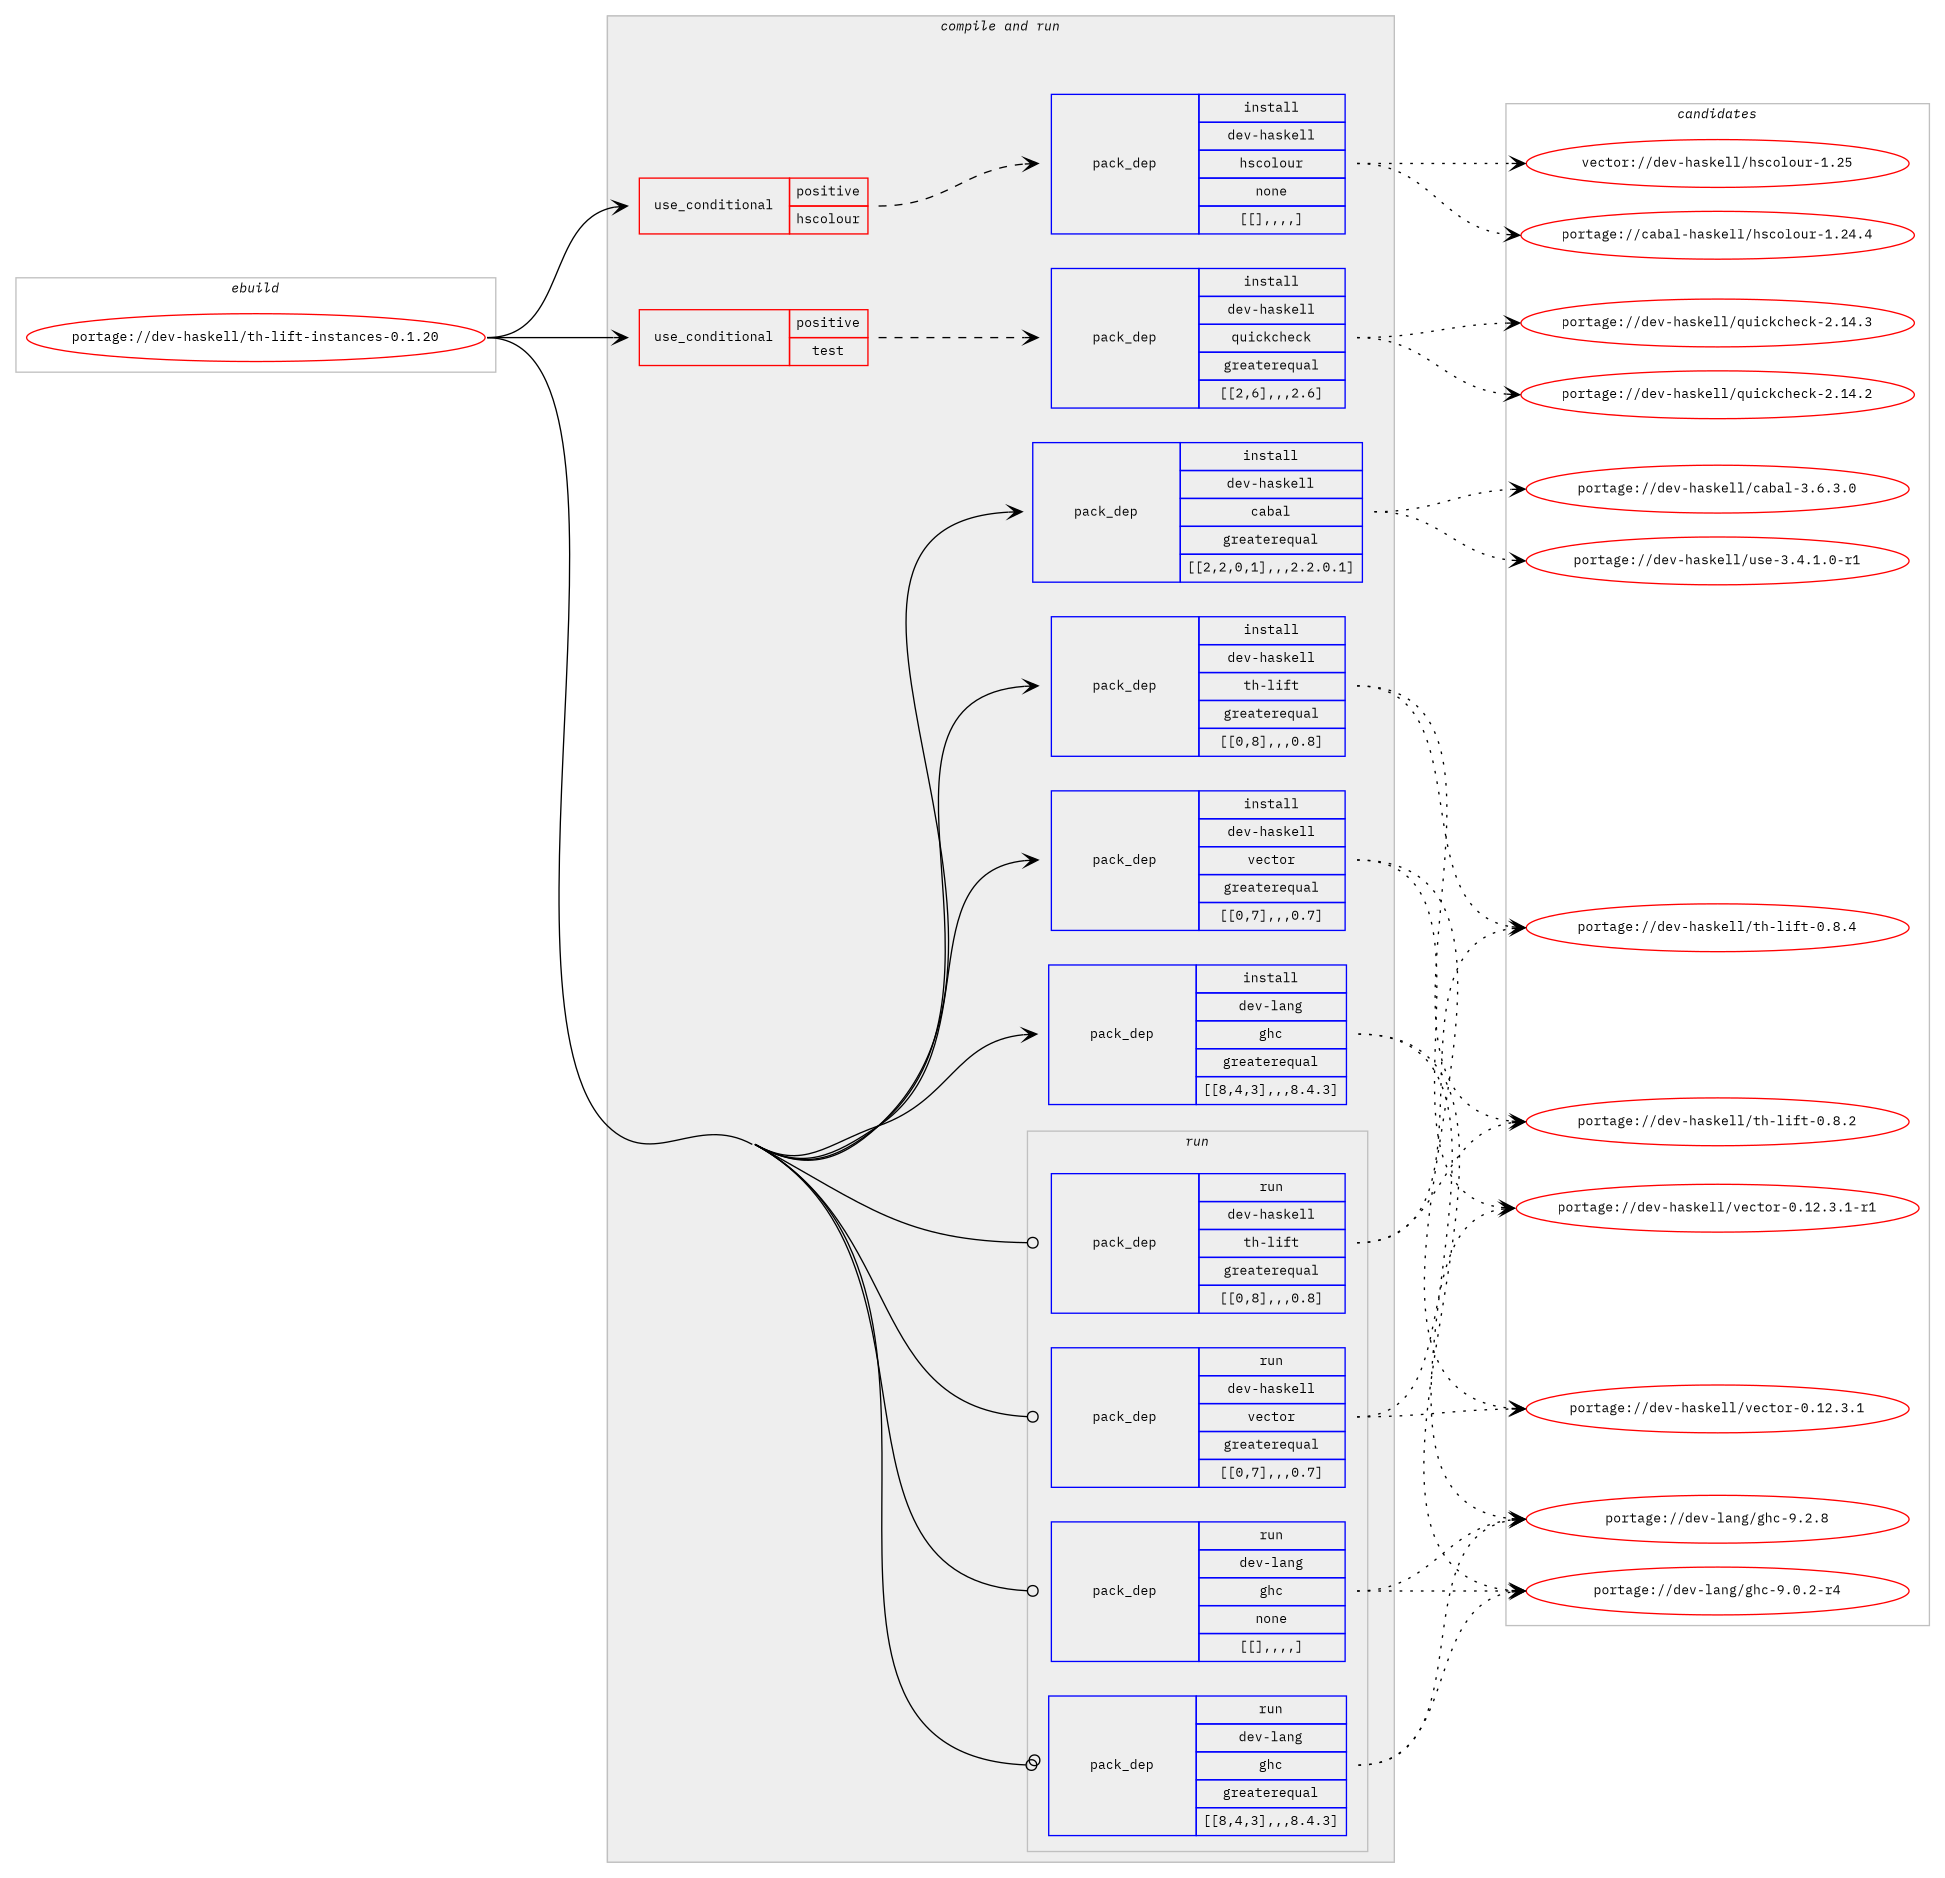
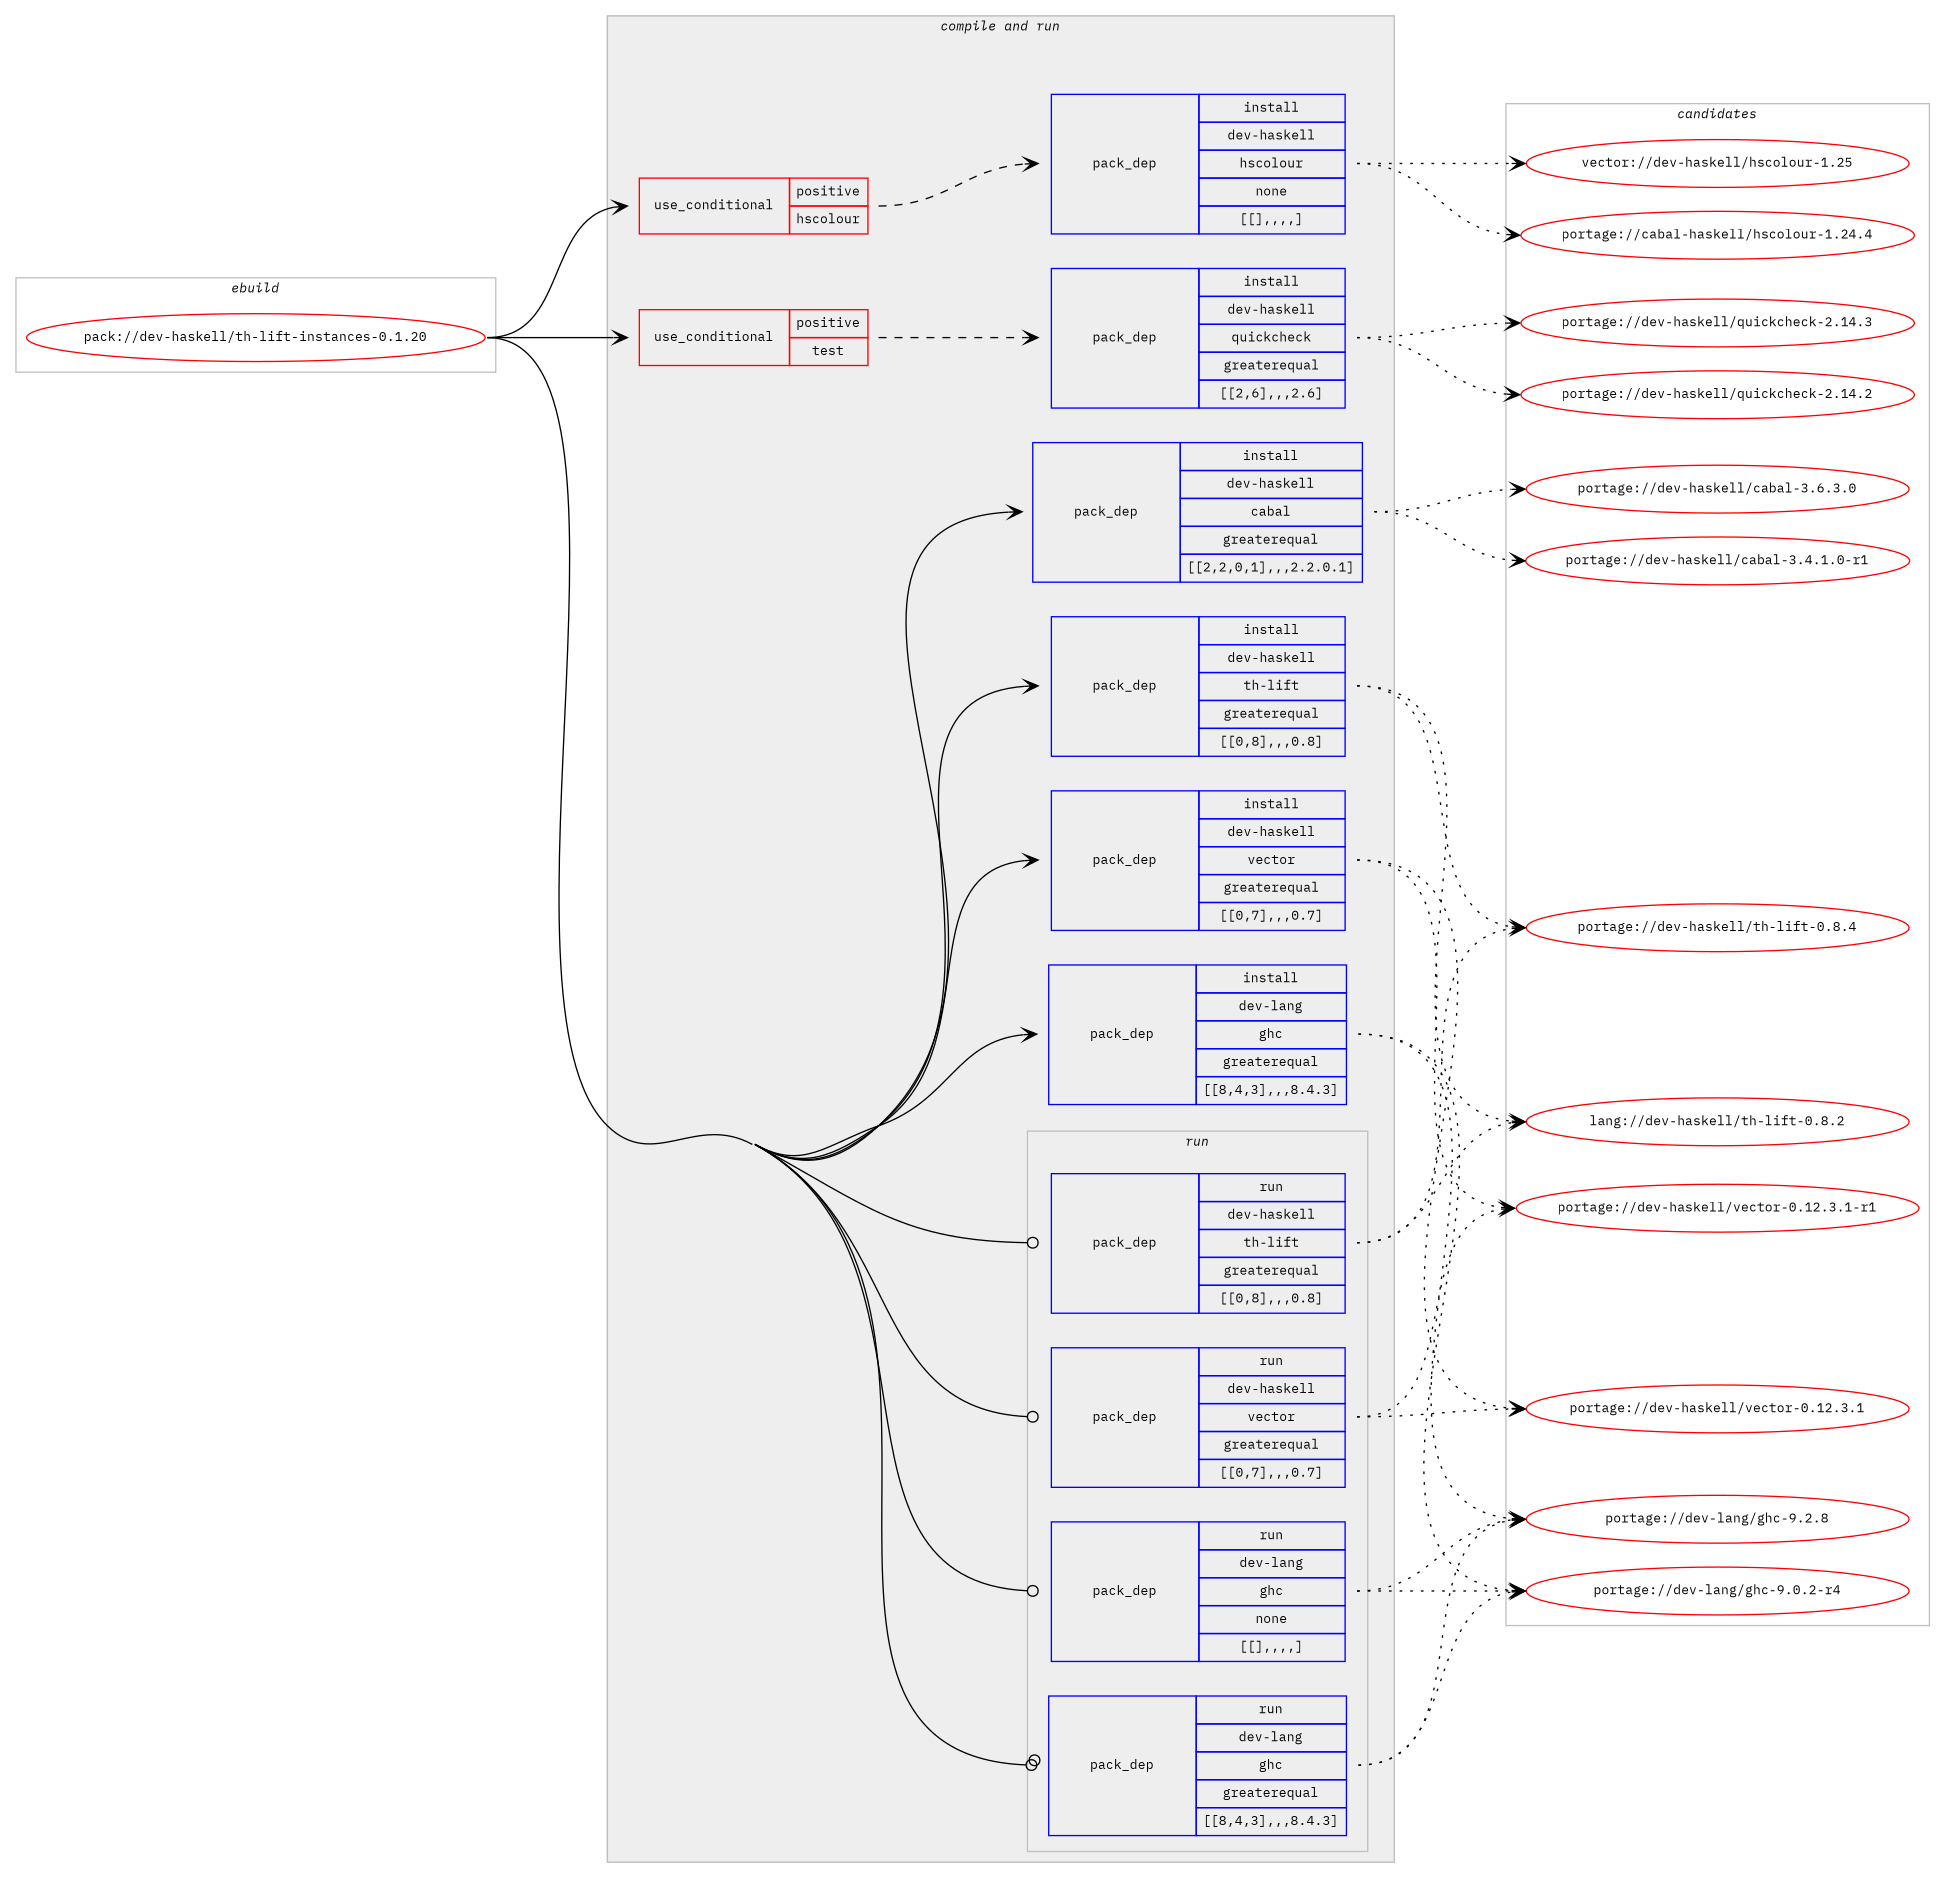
(256, 338) -> (256, 338)
(1718, 561) -> (1718, 561)
(1718, 1122) -> (1718, 1122)
